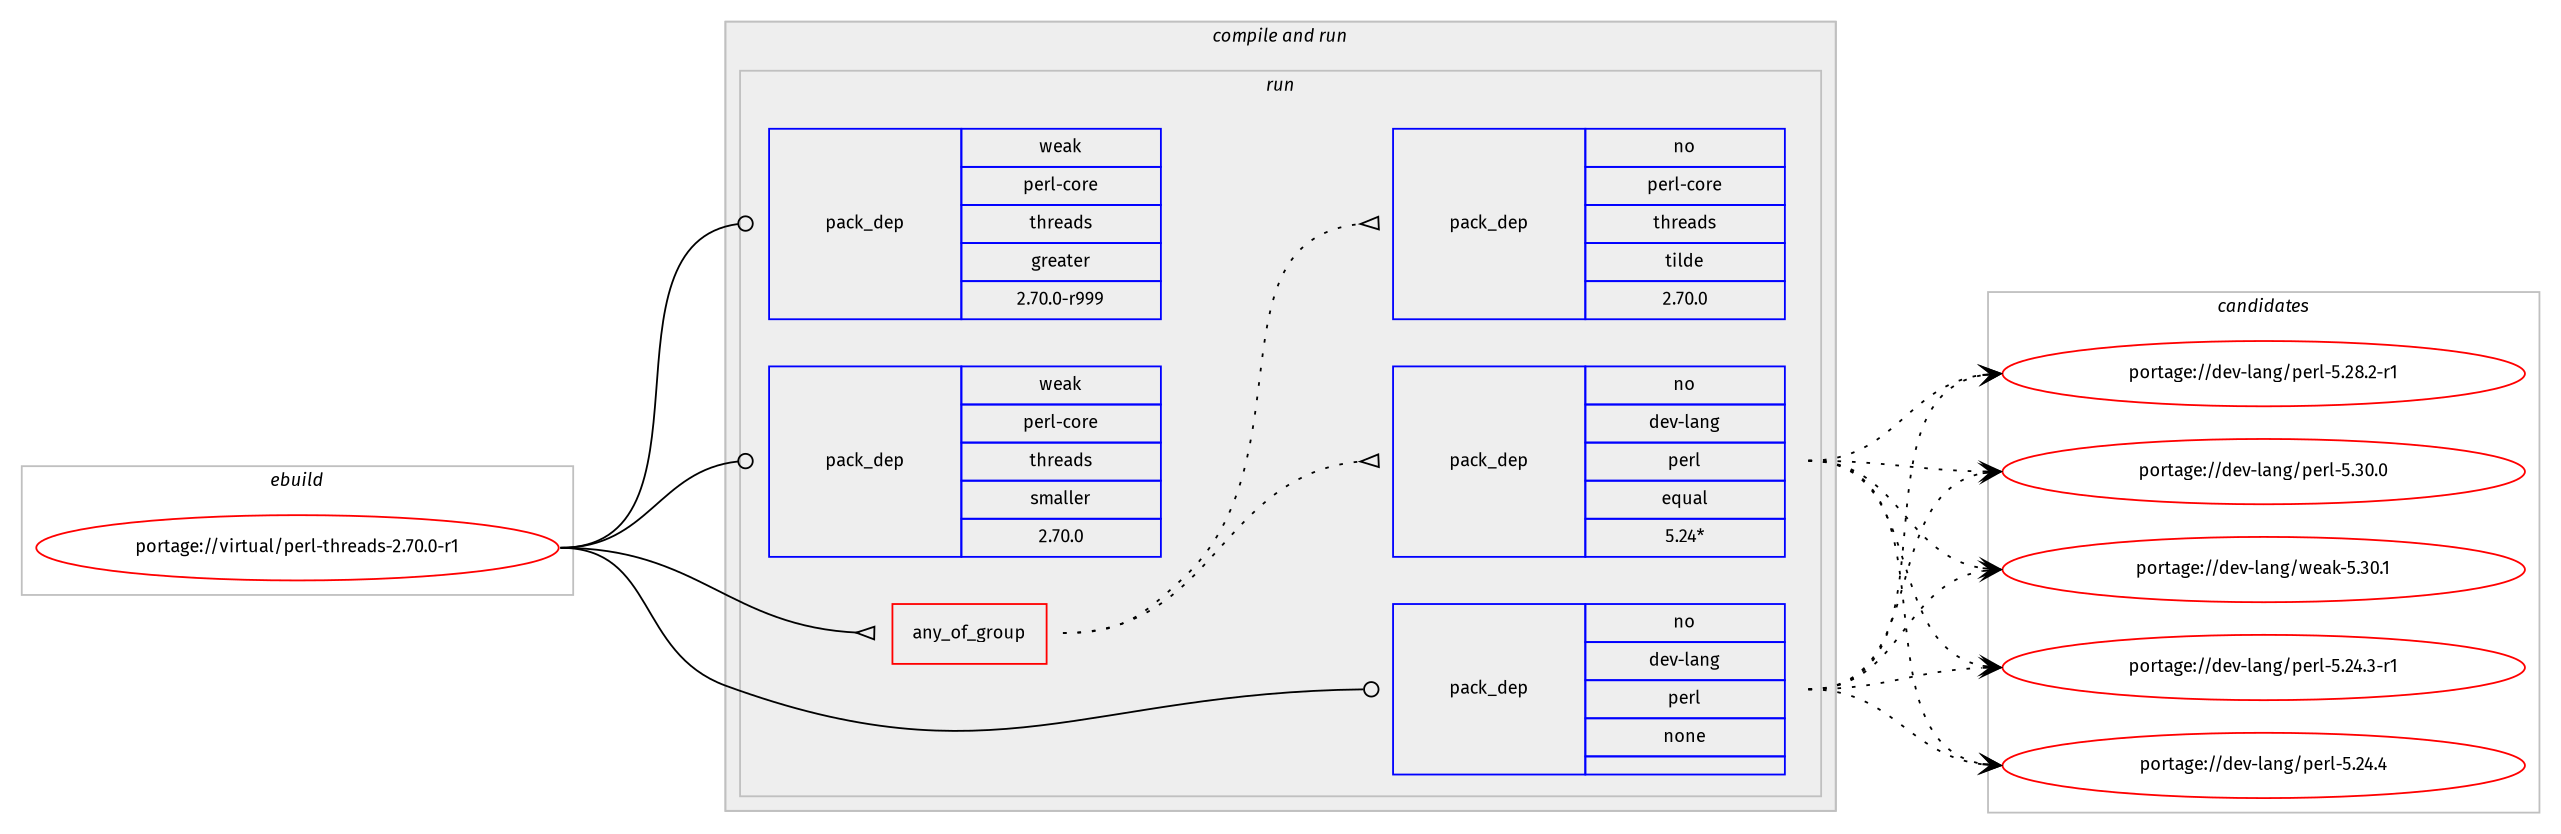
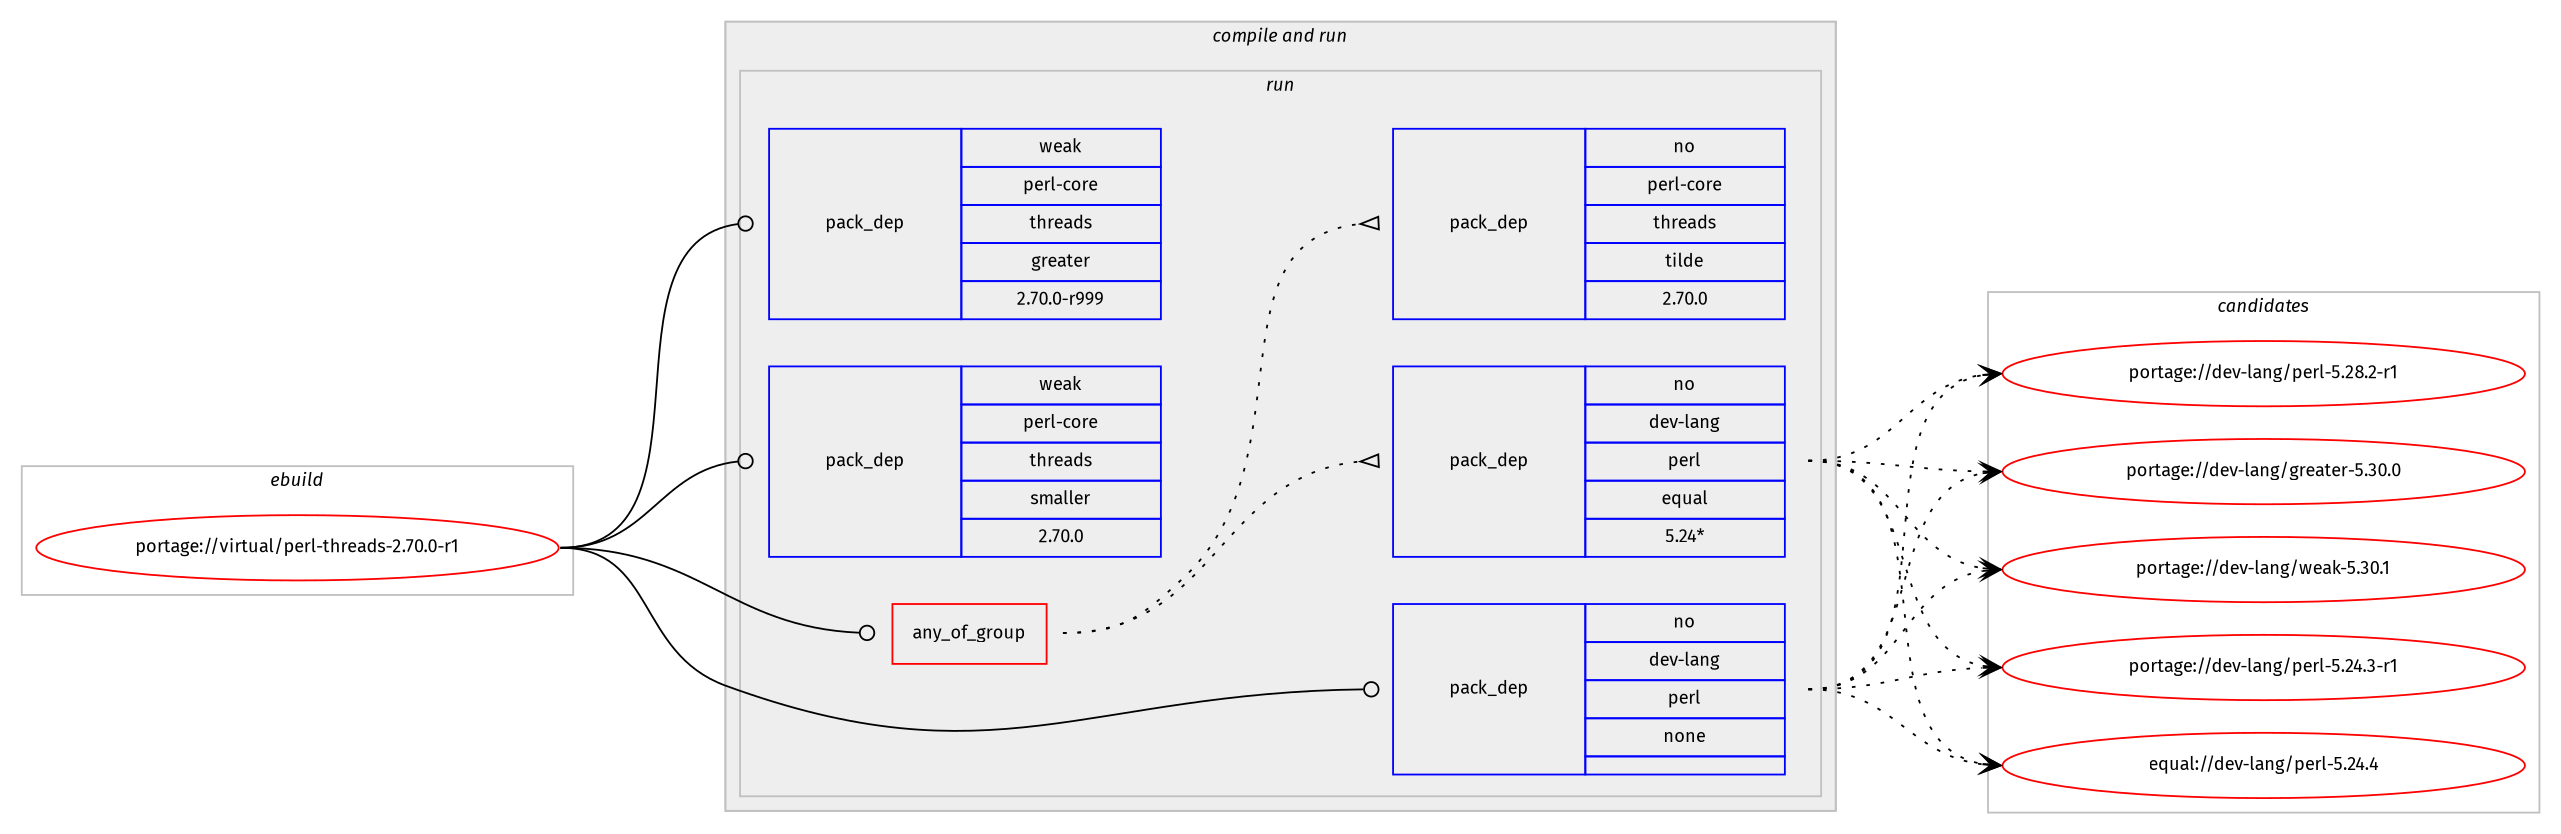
(2264, 472) -> (2264, 472)
(711, 587) -> (711, 587)
(2264, 765) -> (2264, 765)
